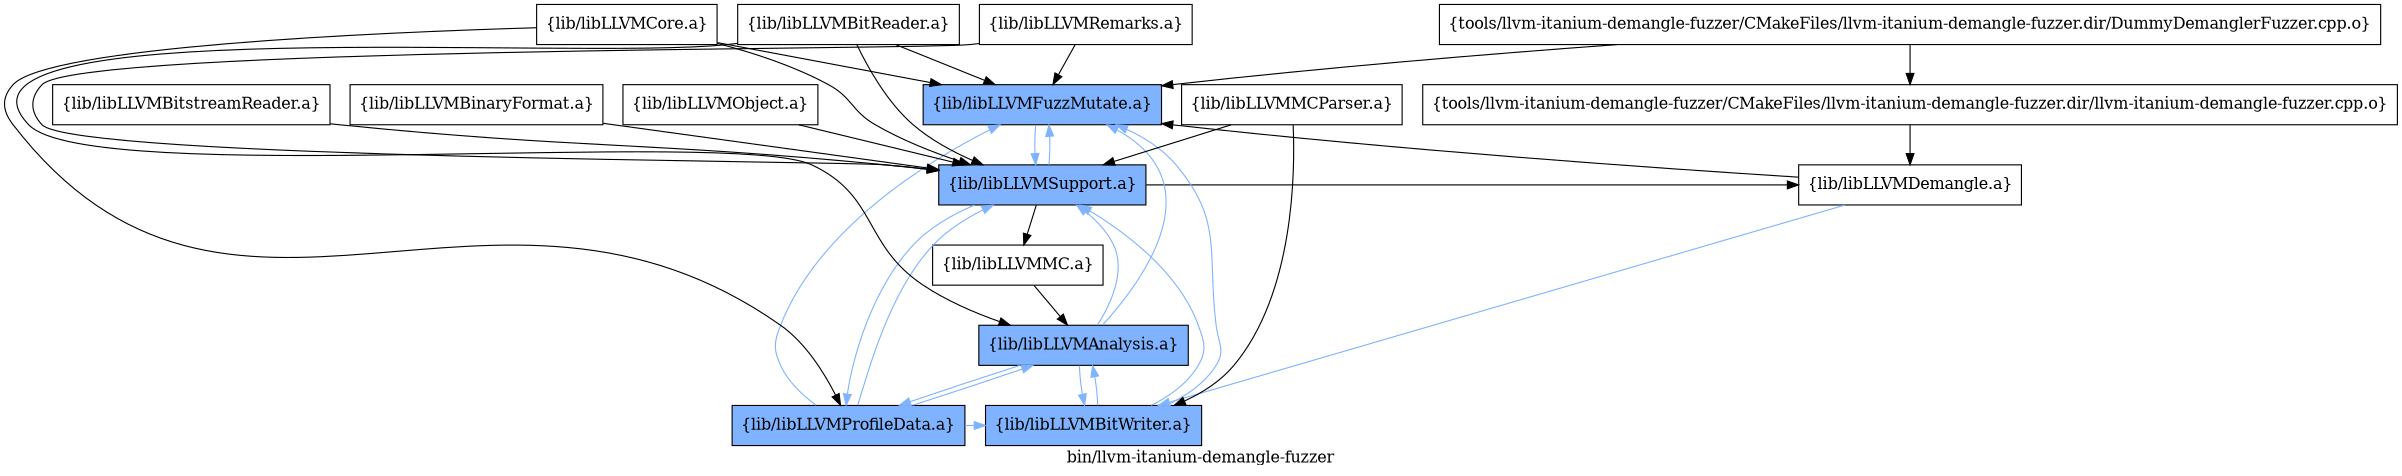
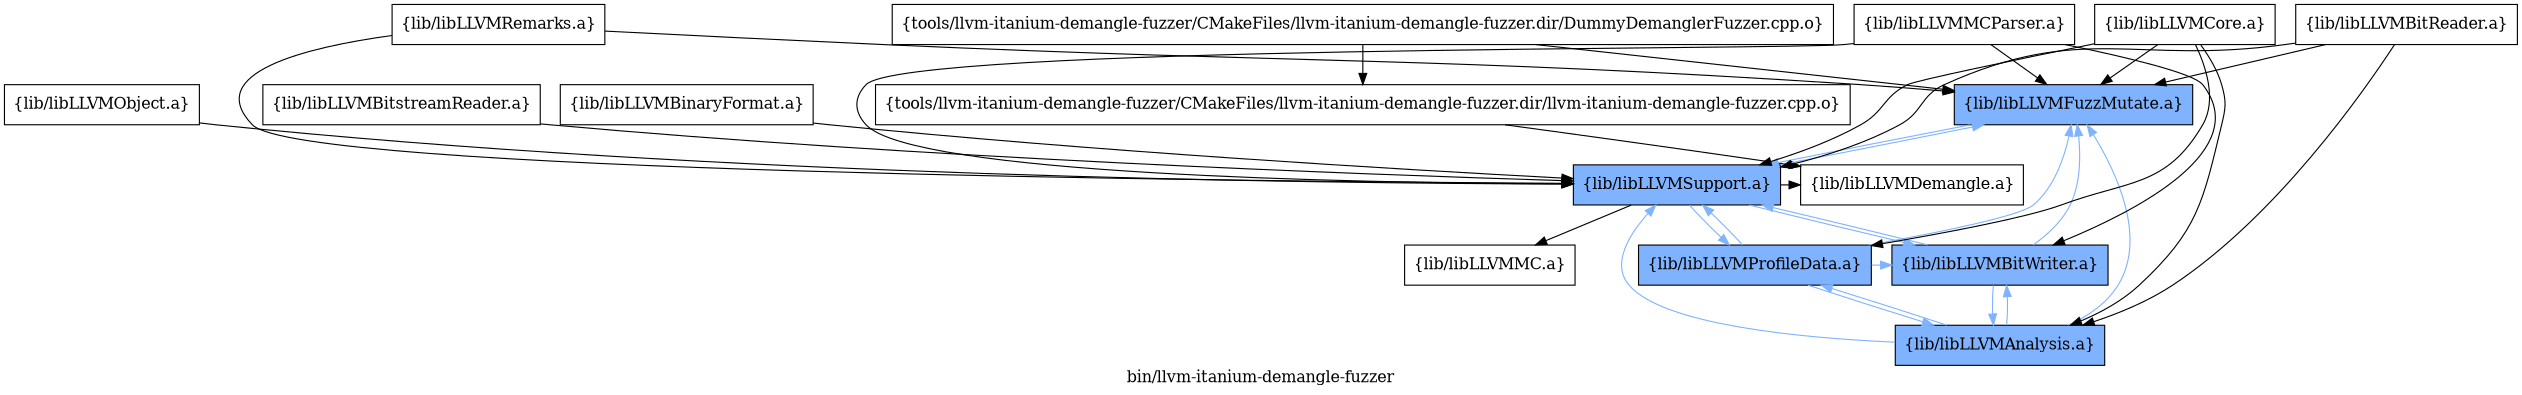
(1485, 155) -> (2021, 66)
(1047, 301) -> (2199, 205)
(1507, 304) -> (1826, 224)
